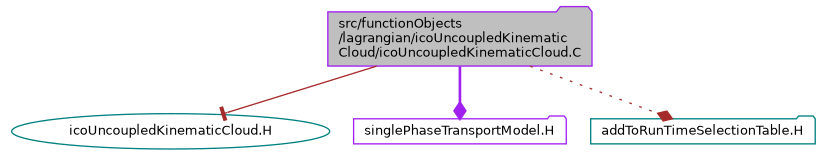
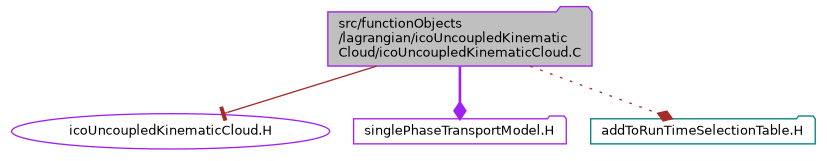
(171, 131) -> (171, 131)
